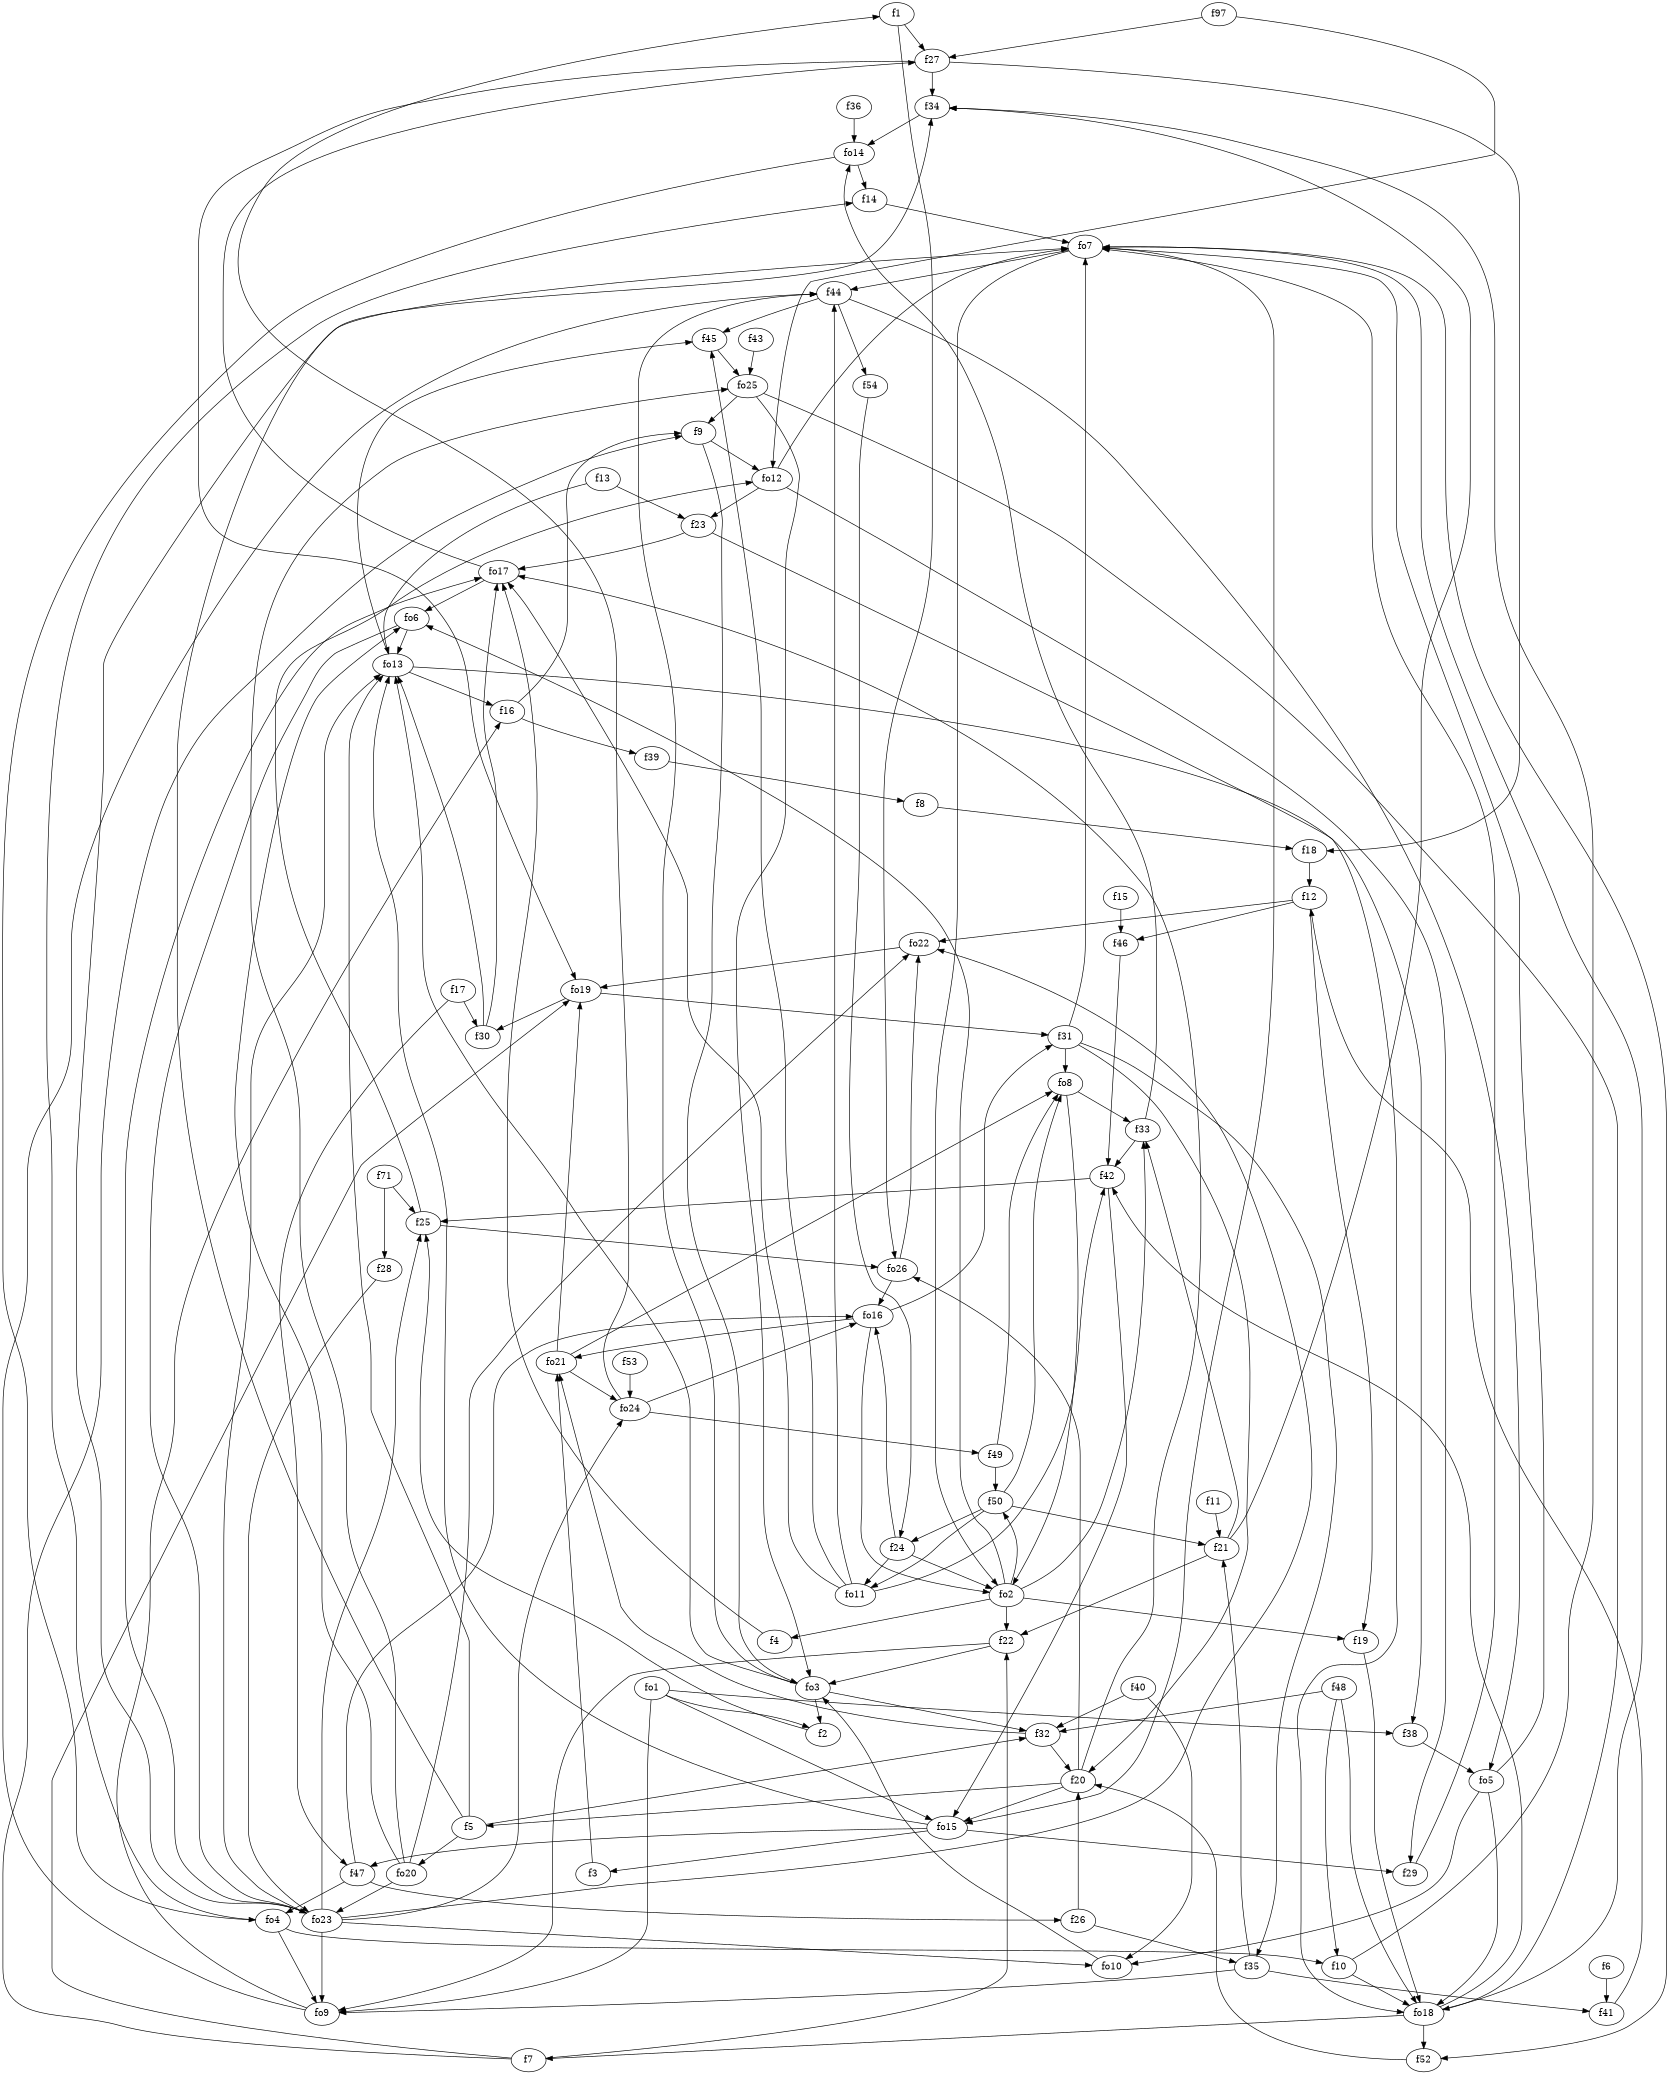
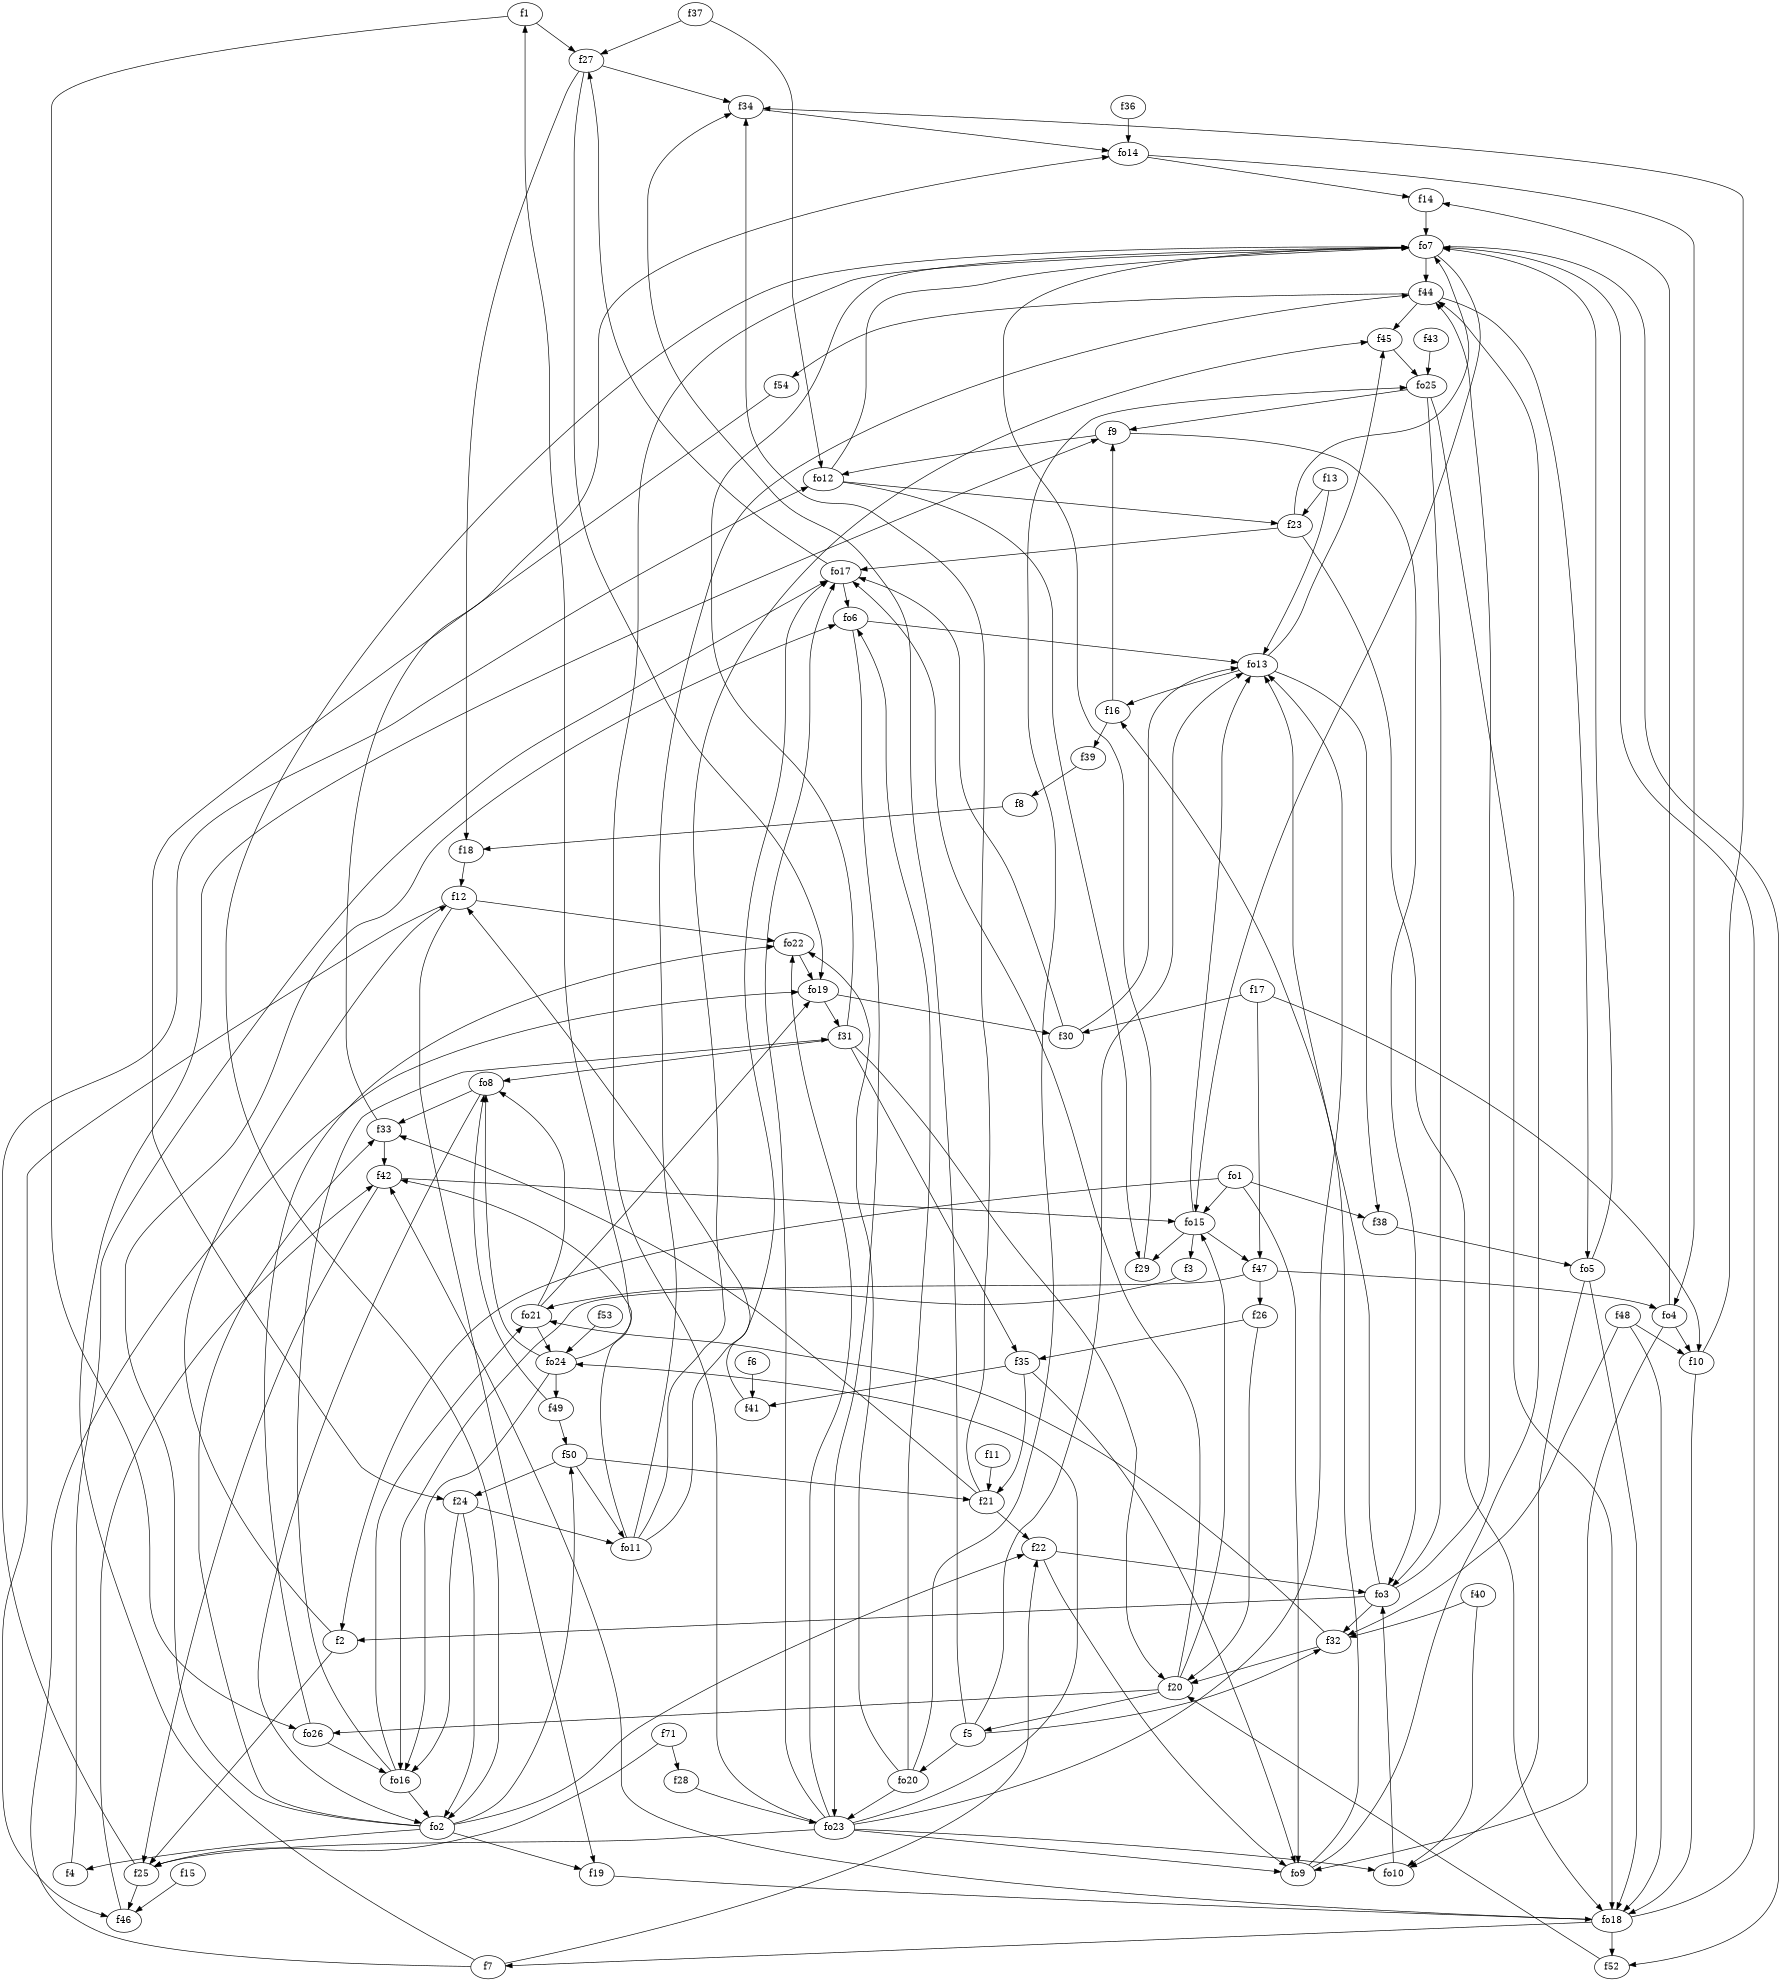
(1219, 14) -> (696, 14)
none -> (1419, 426)
none -> (1525, 1129)
(656, 1246) -> (134, 1894)
none -> (200, 1276)
(1034, 1298) -> (488, 1238)
